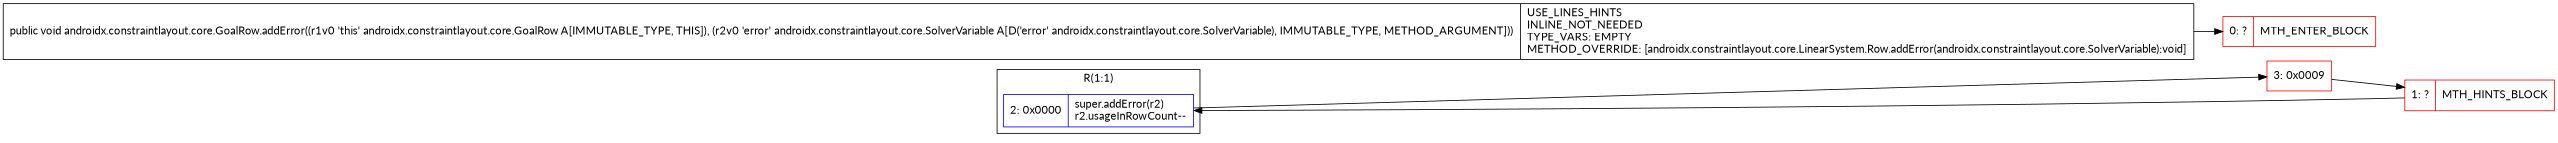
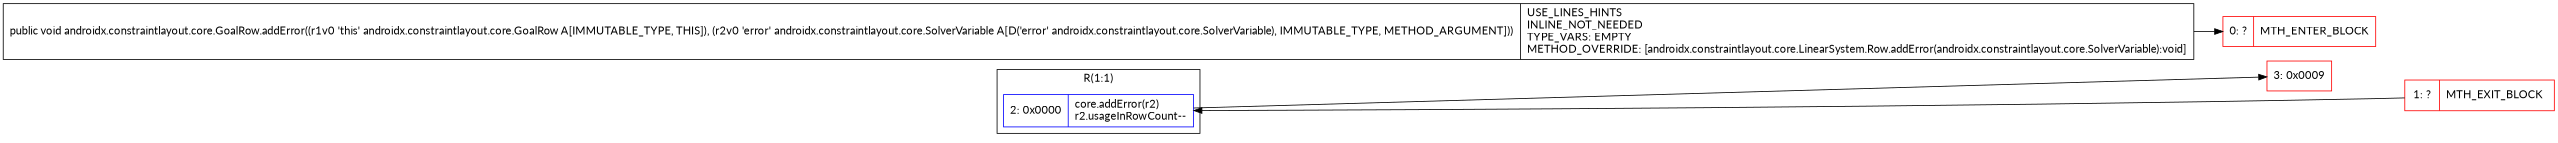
(2364, 83) -> none
(2495, 95) -> (2495, 95)
(1120, 104) -> (1117, 104)
